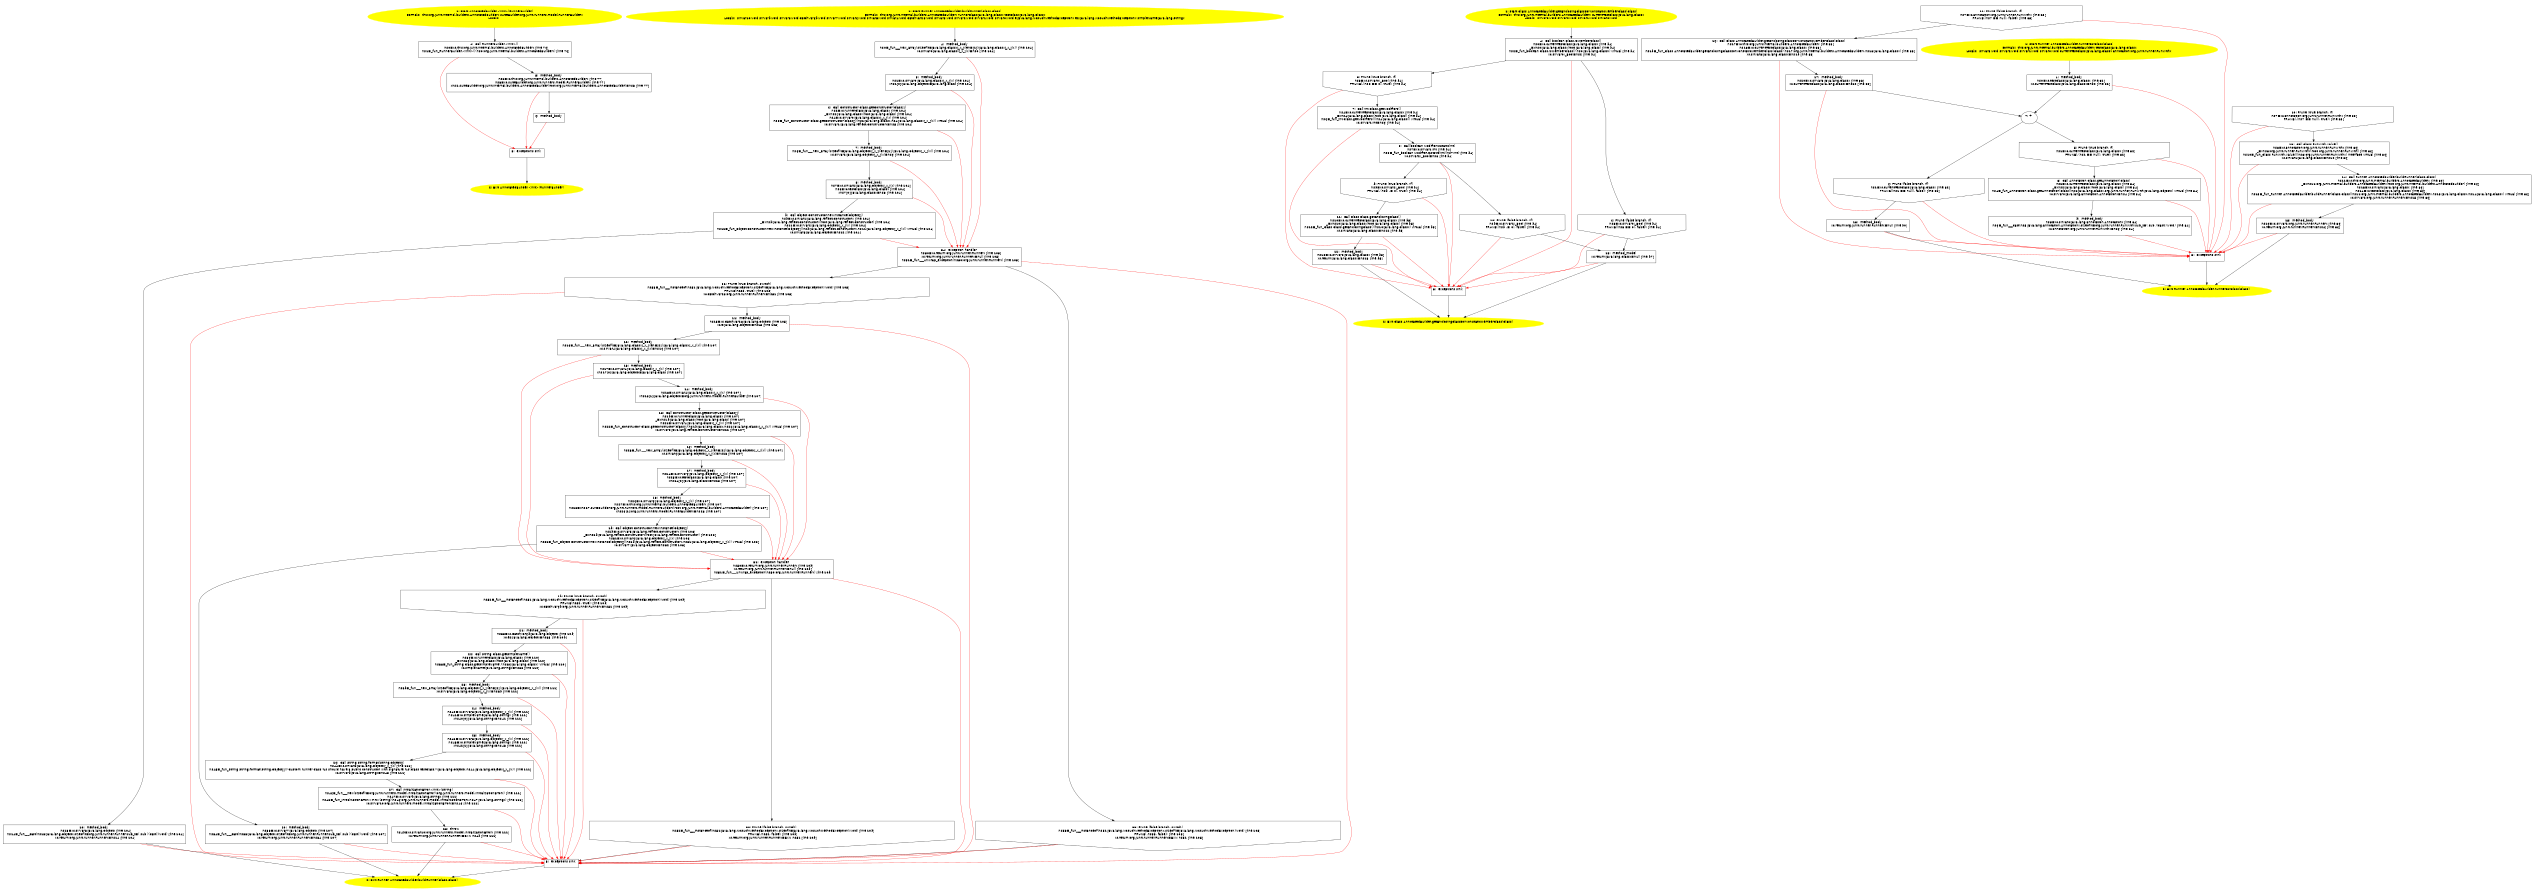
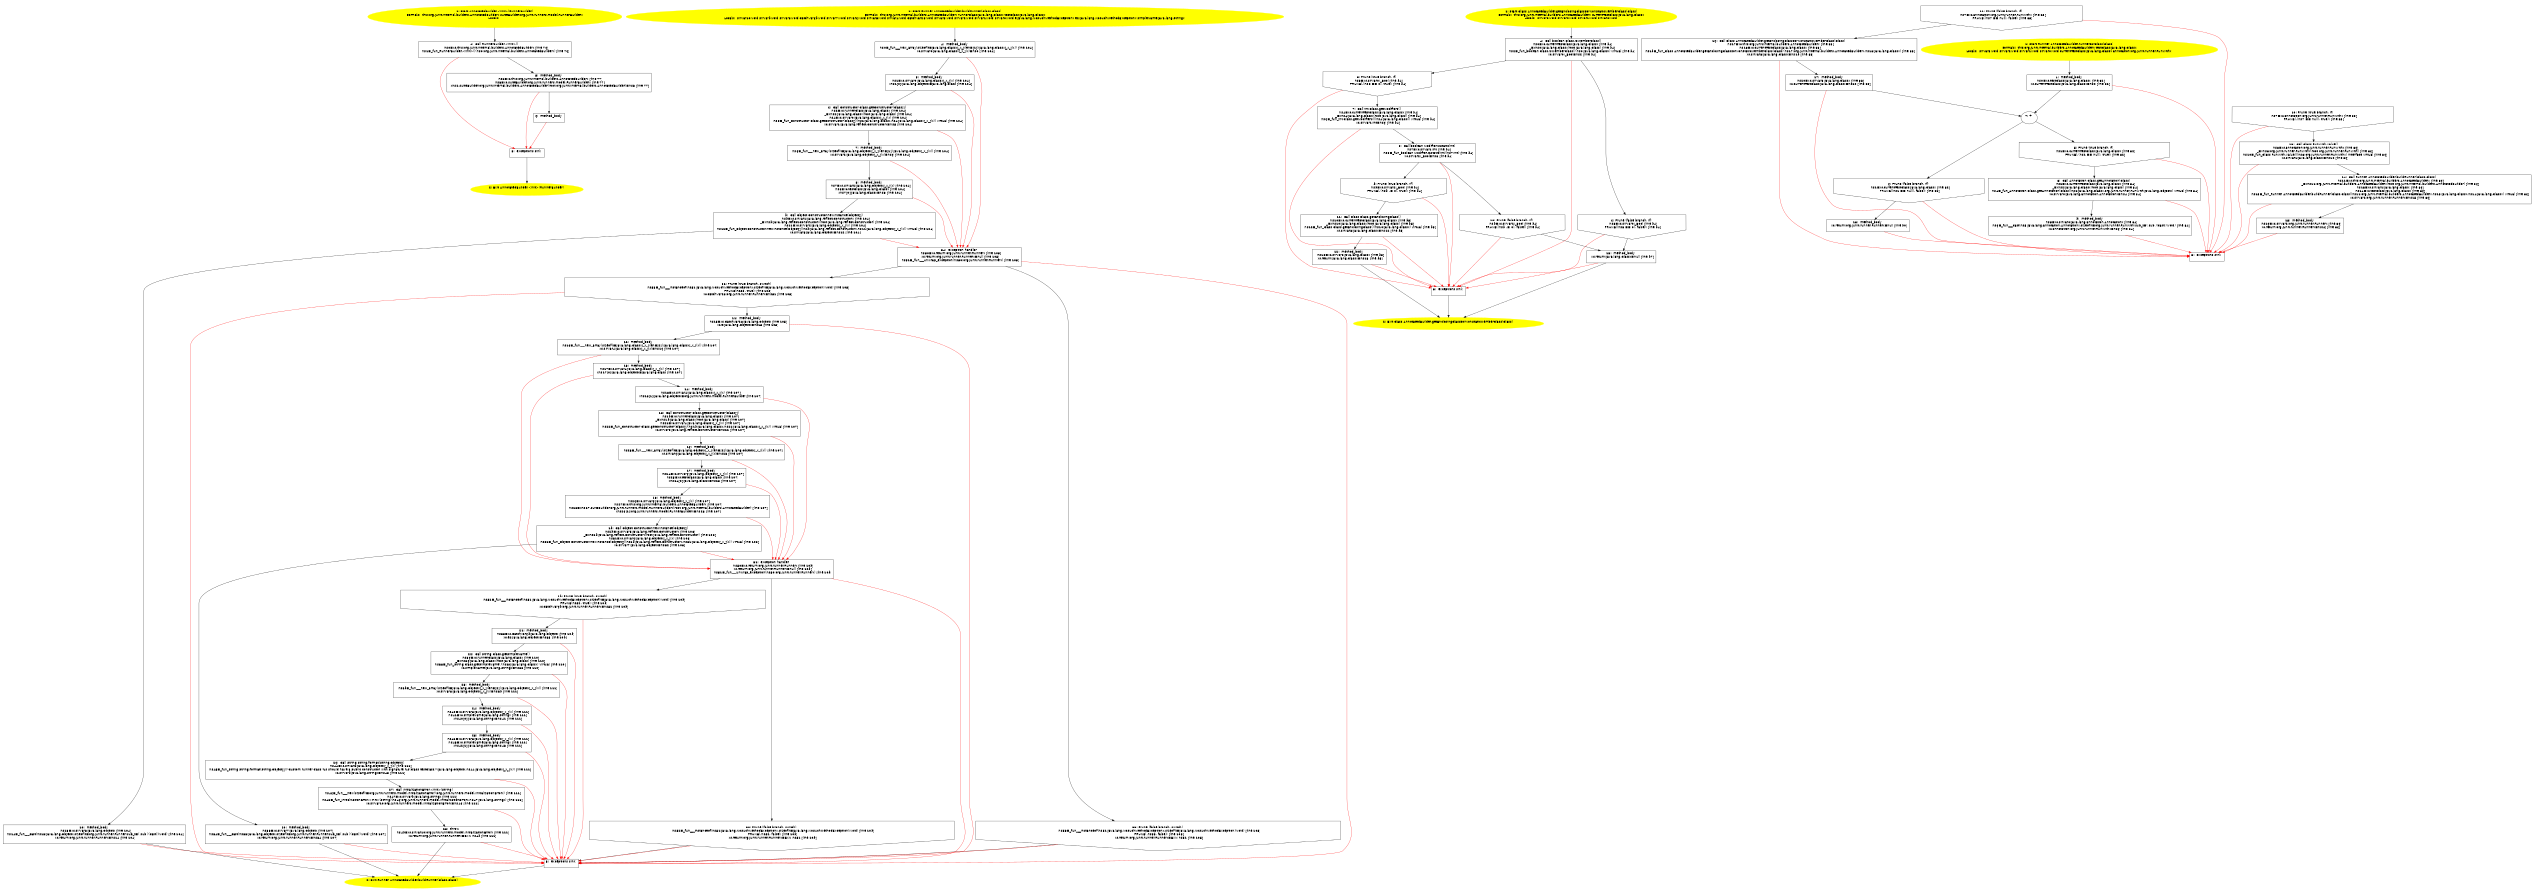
(1621, 257) -> (1621, 257)
(2207, 291) -> none
